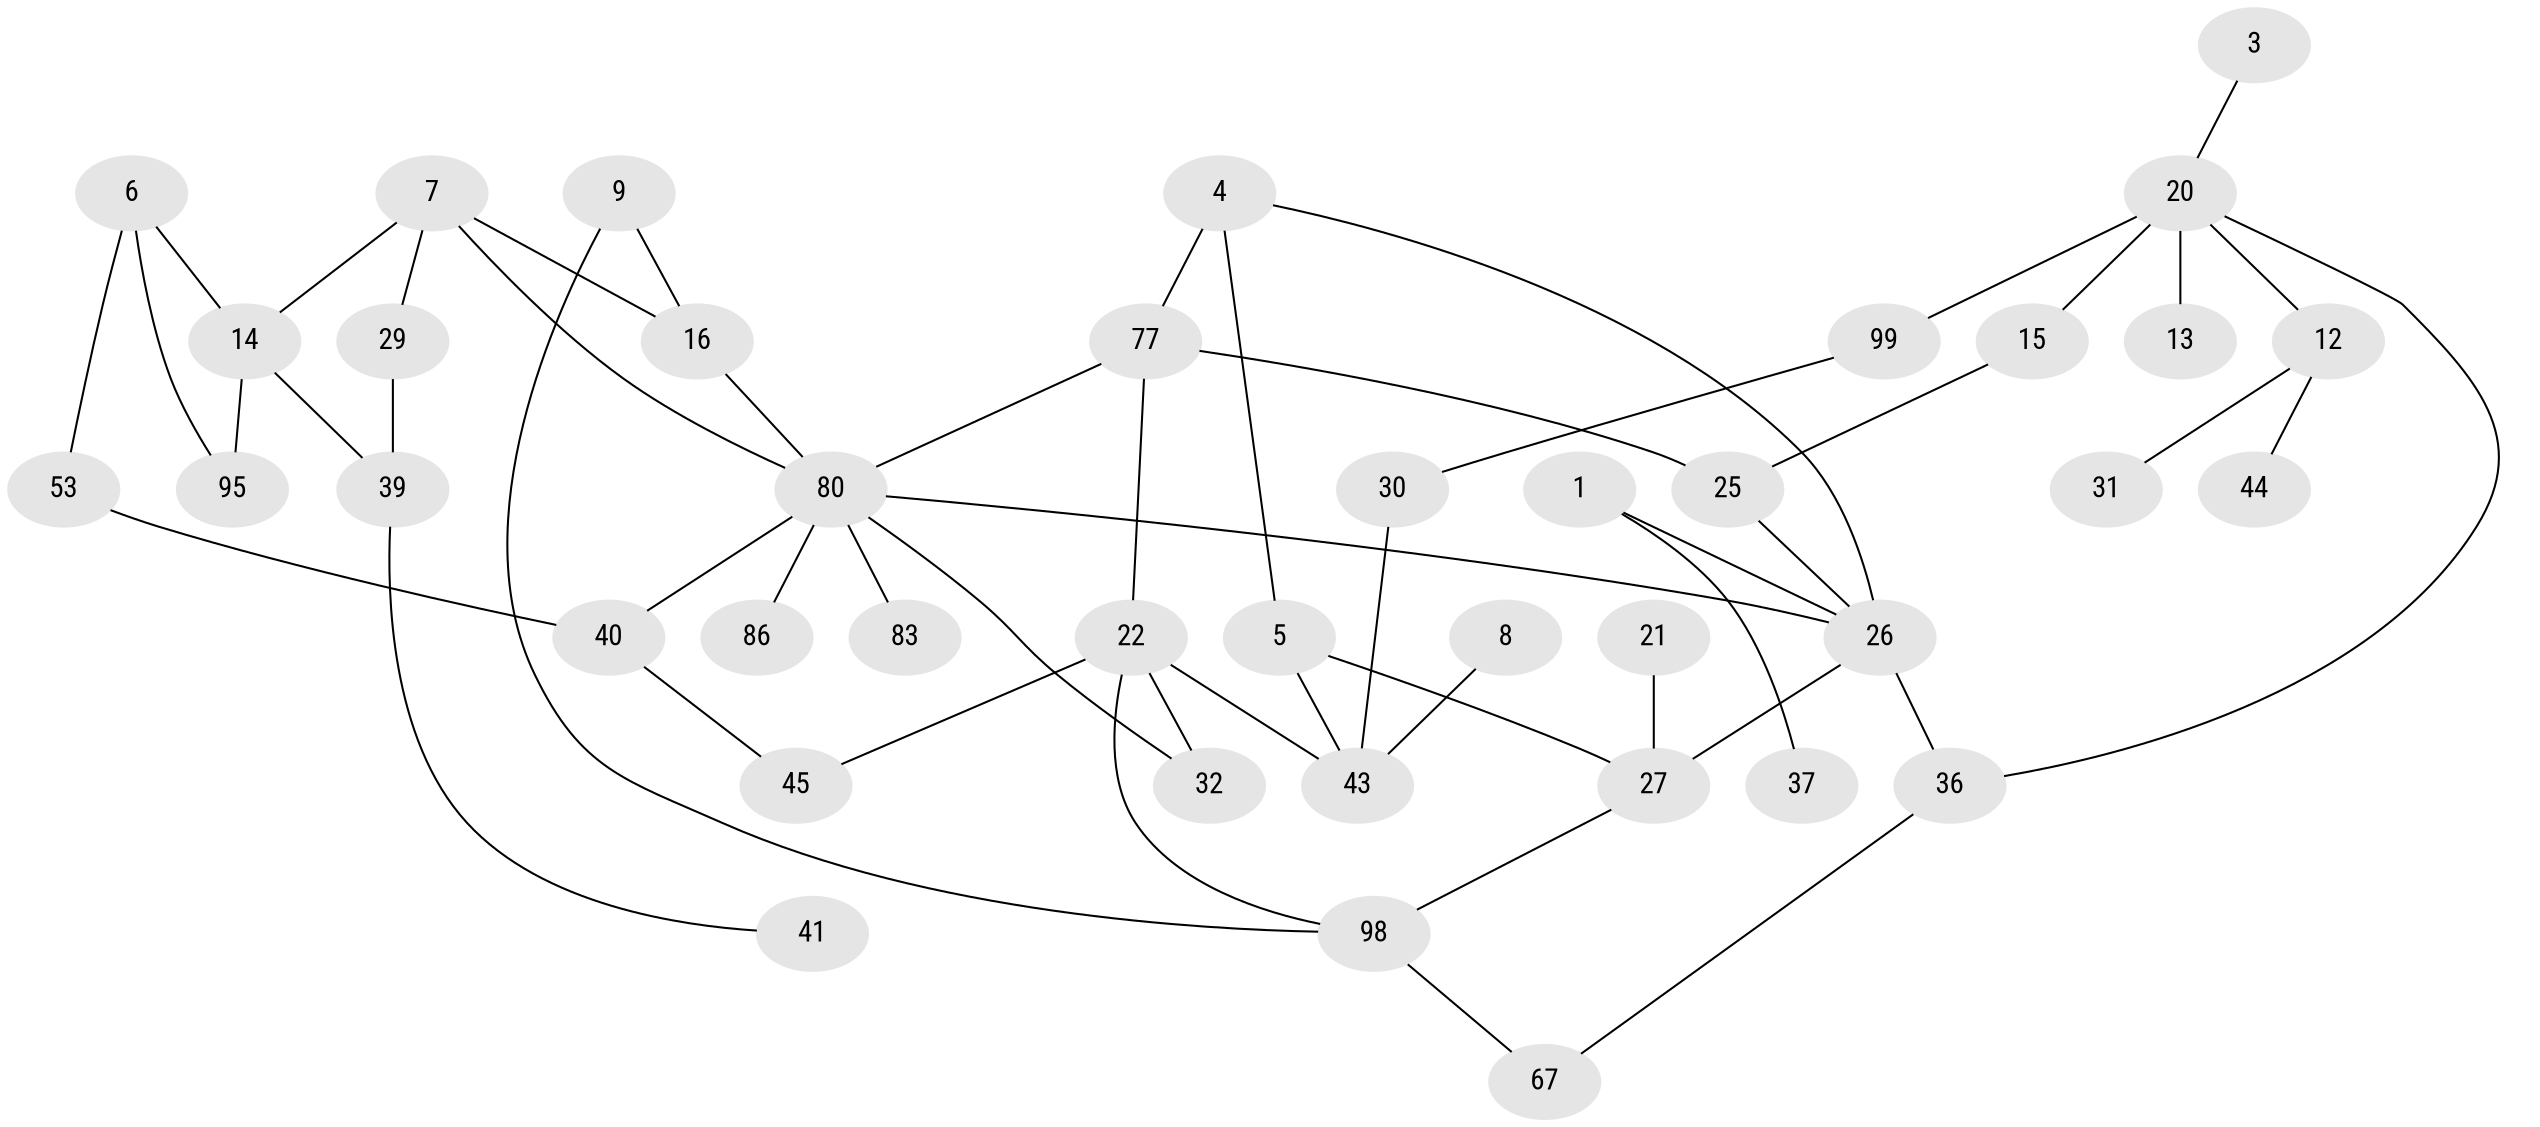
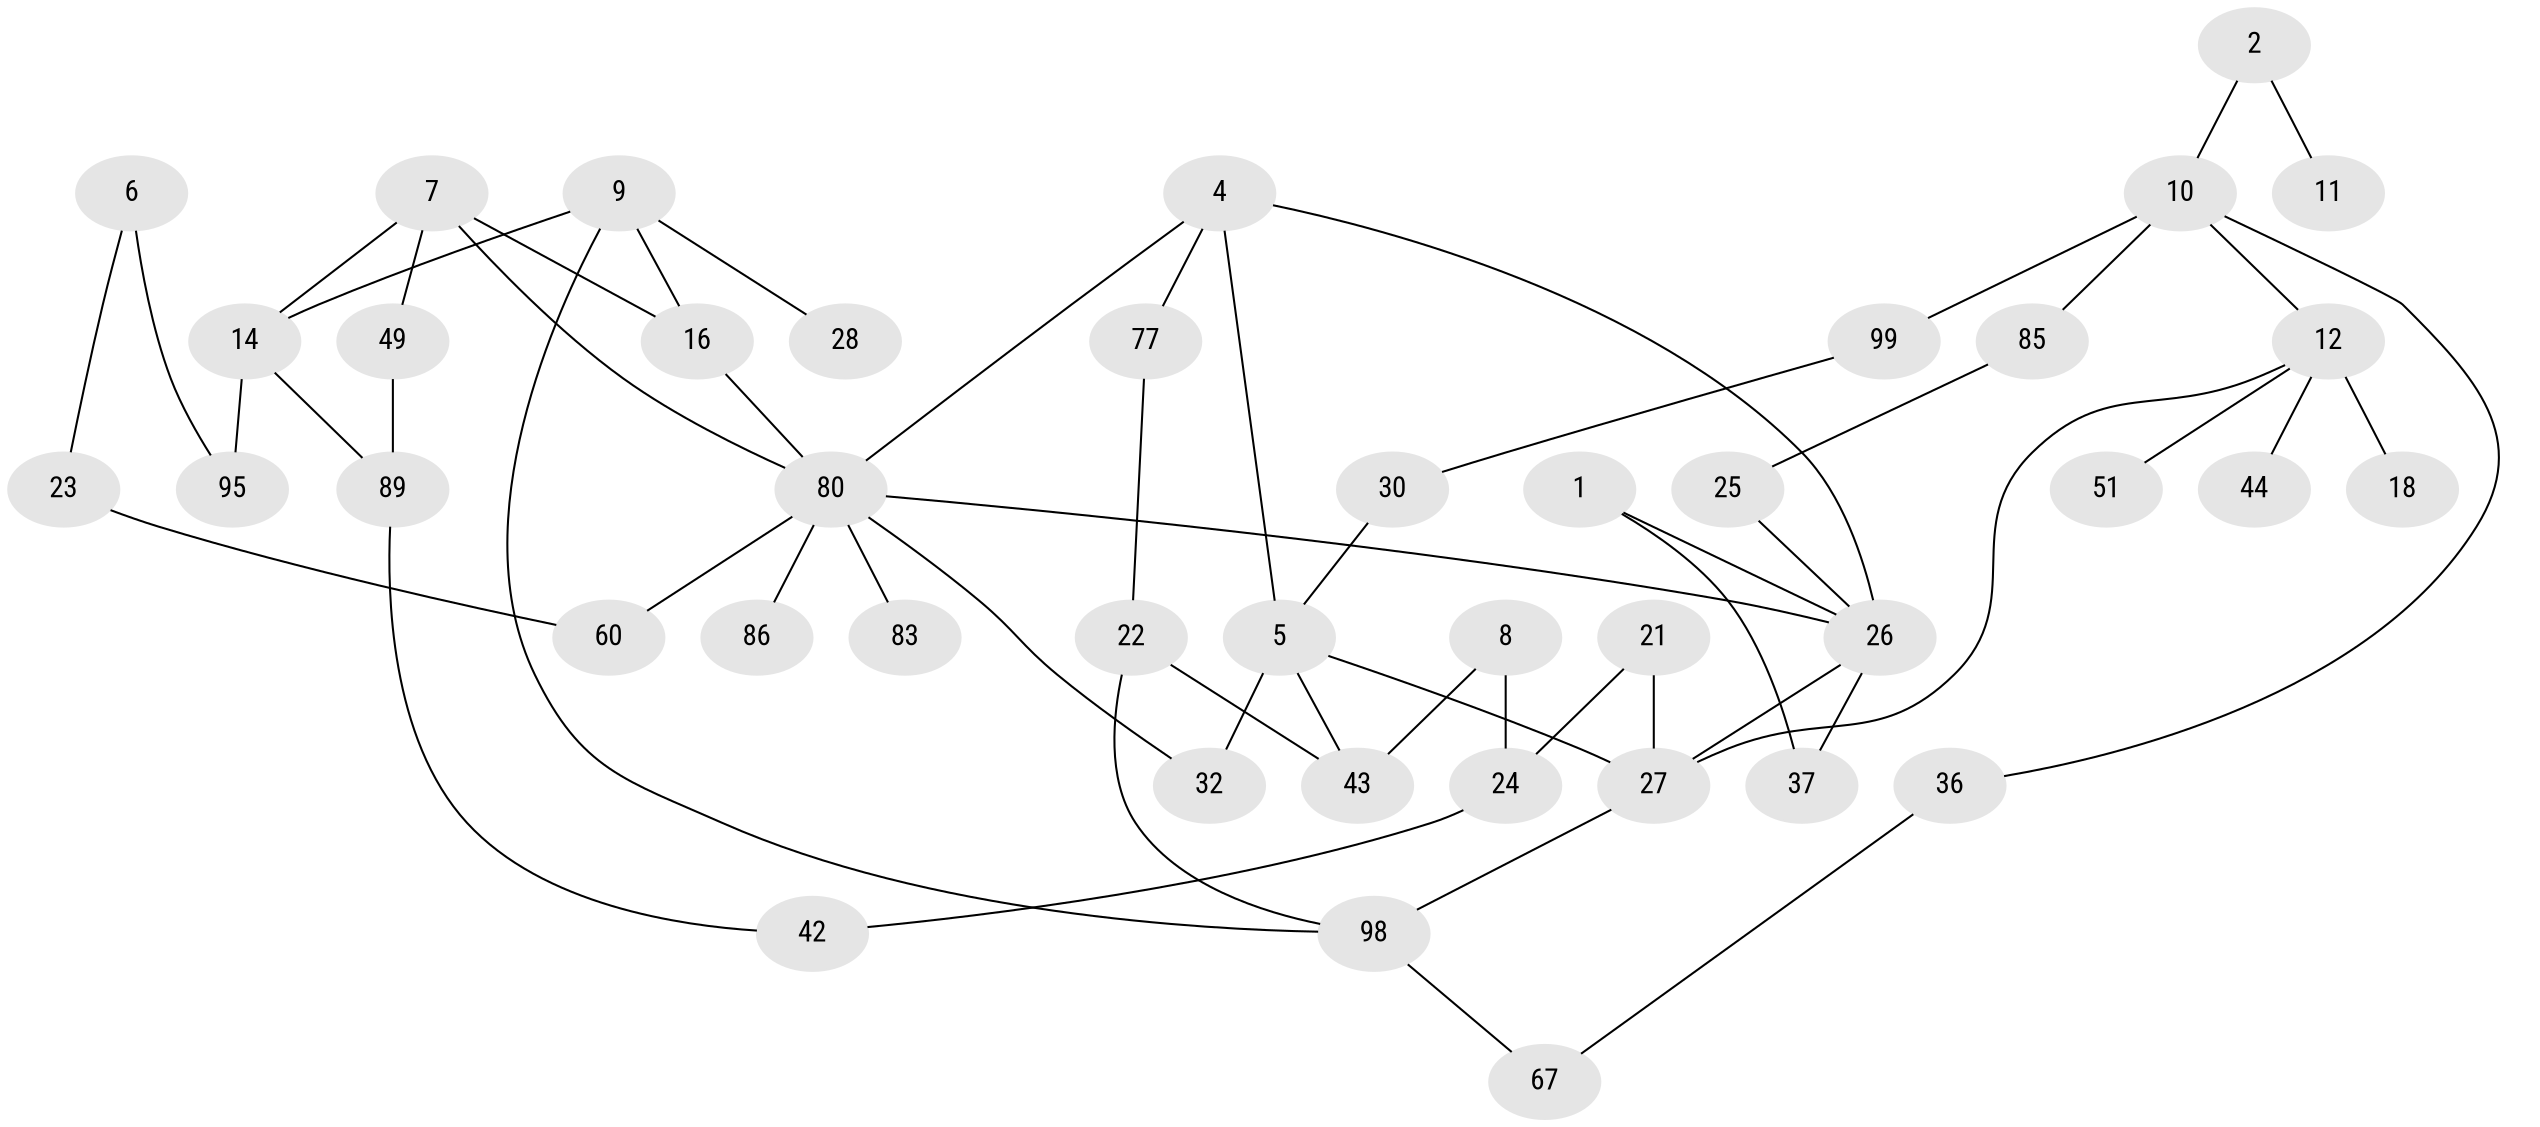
(2254, 45) -> (2254, 45)
(2180, 193) -> (2180, 193)
none -> (2328, 193)
(188, 267) -> (428, 262)
(393, 341) -> (393, 341)
none -> (845, 341)
(2032, 341) -> (2032, 341)
(2180, 341) -> none
(1445, 396) -> none
(989, 415) -> (1024, 340)
(64, 490) -> (64, 490)
(393, 490) -> (393, 490)
(2106, 490) -> (2106, 490)
none -> (2403, 490)
none -> (1993, 566)
(609, 638) -> (609, 638)
(1375, 638) -> (1336, 564)
(1915, 711) -> (1841, 712)
(1170, 712) -> (1250, 700)
(796, 786) -> none
none -> (1506, 786)
(812, 934) -> (812, 934)
